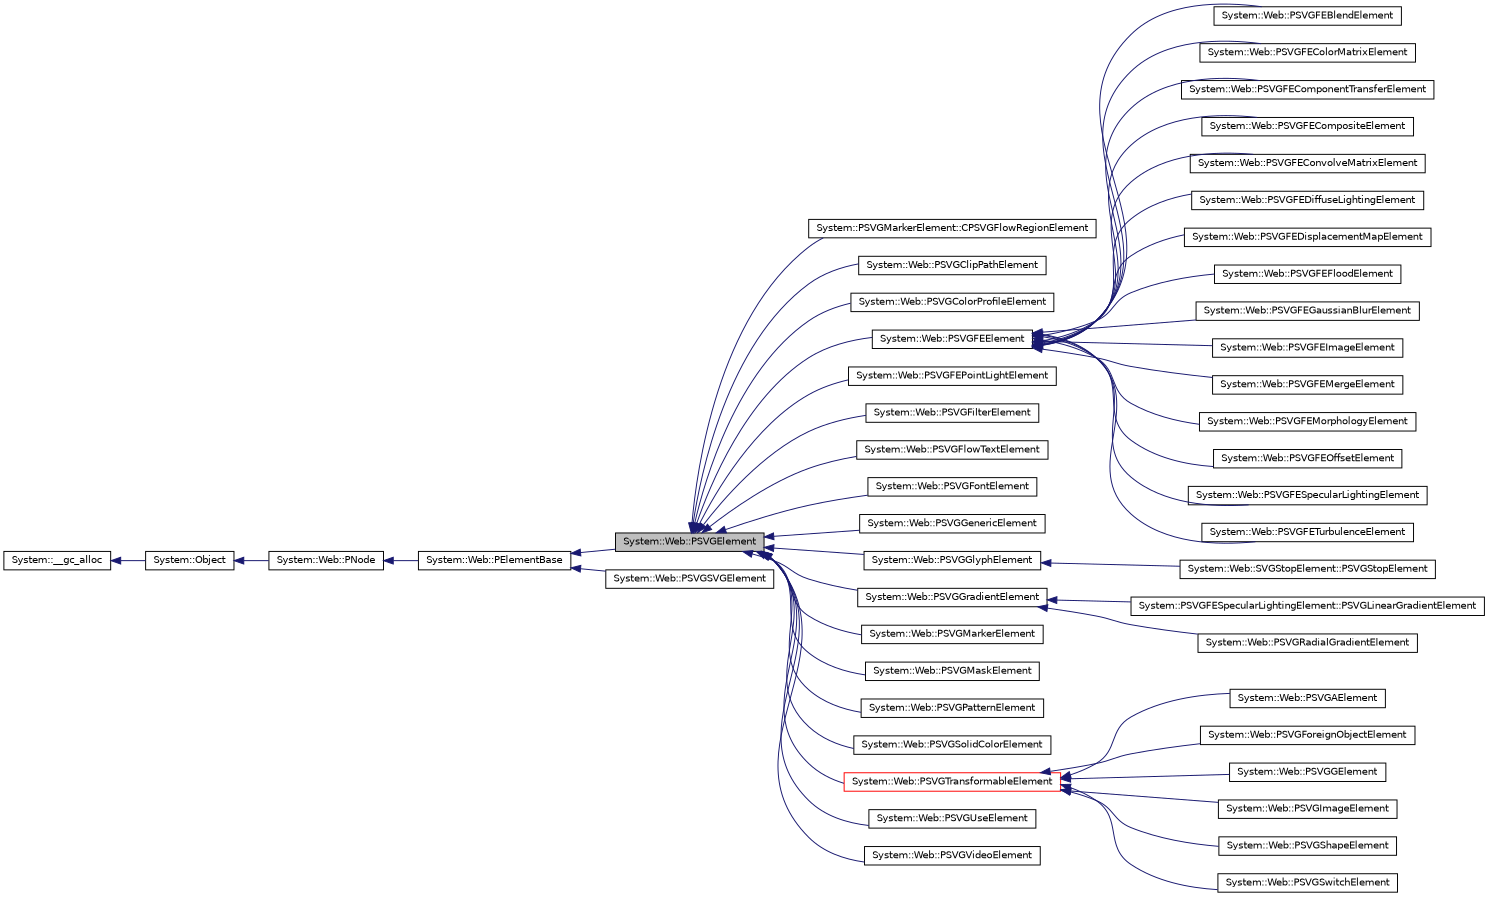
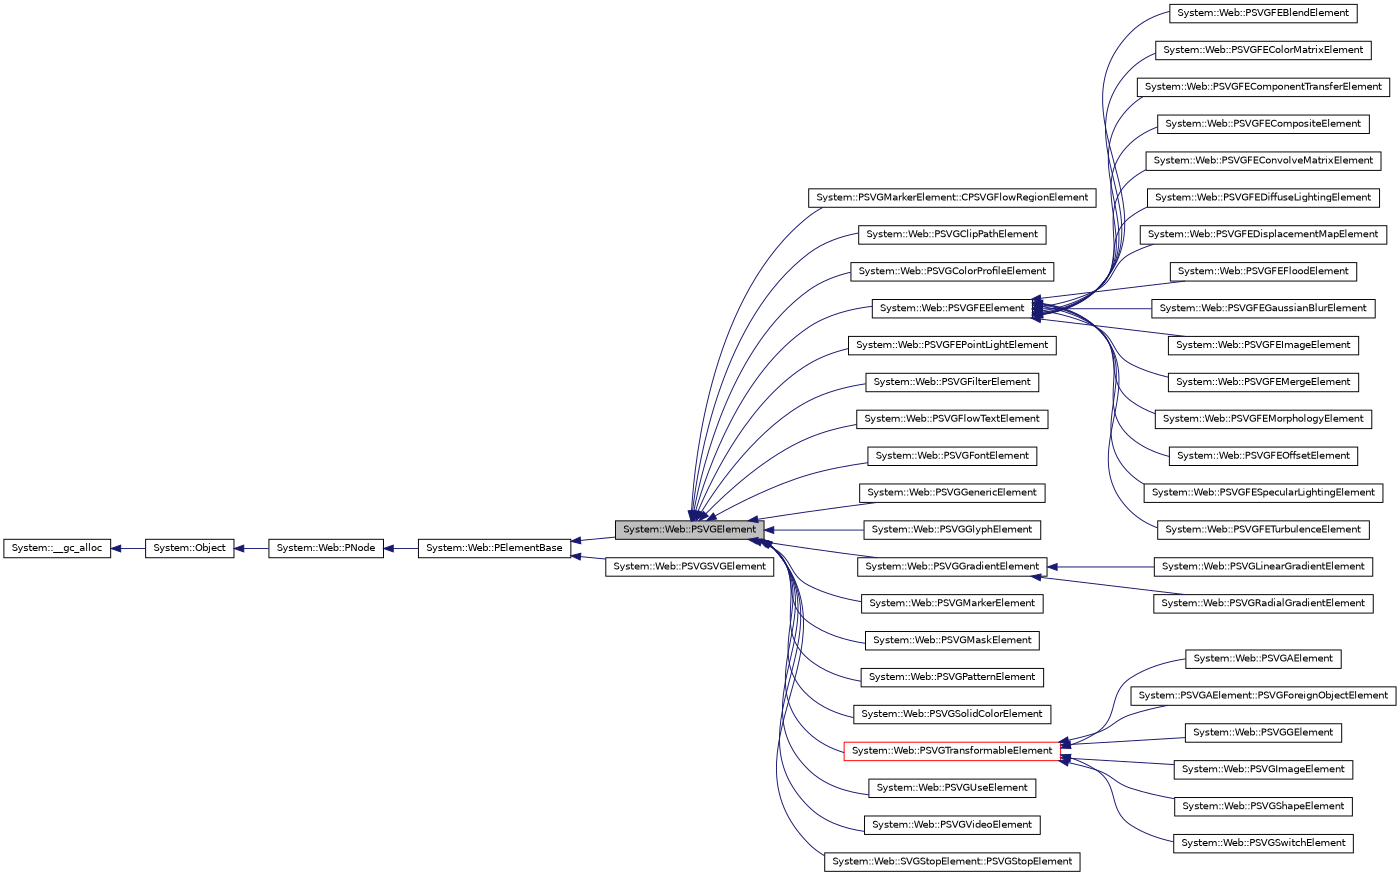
(1115, 565) -> (777, 762)
(1308, 606) -> (1264, 567)
(1308, 735) -> (1264, 696)
